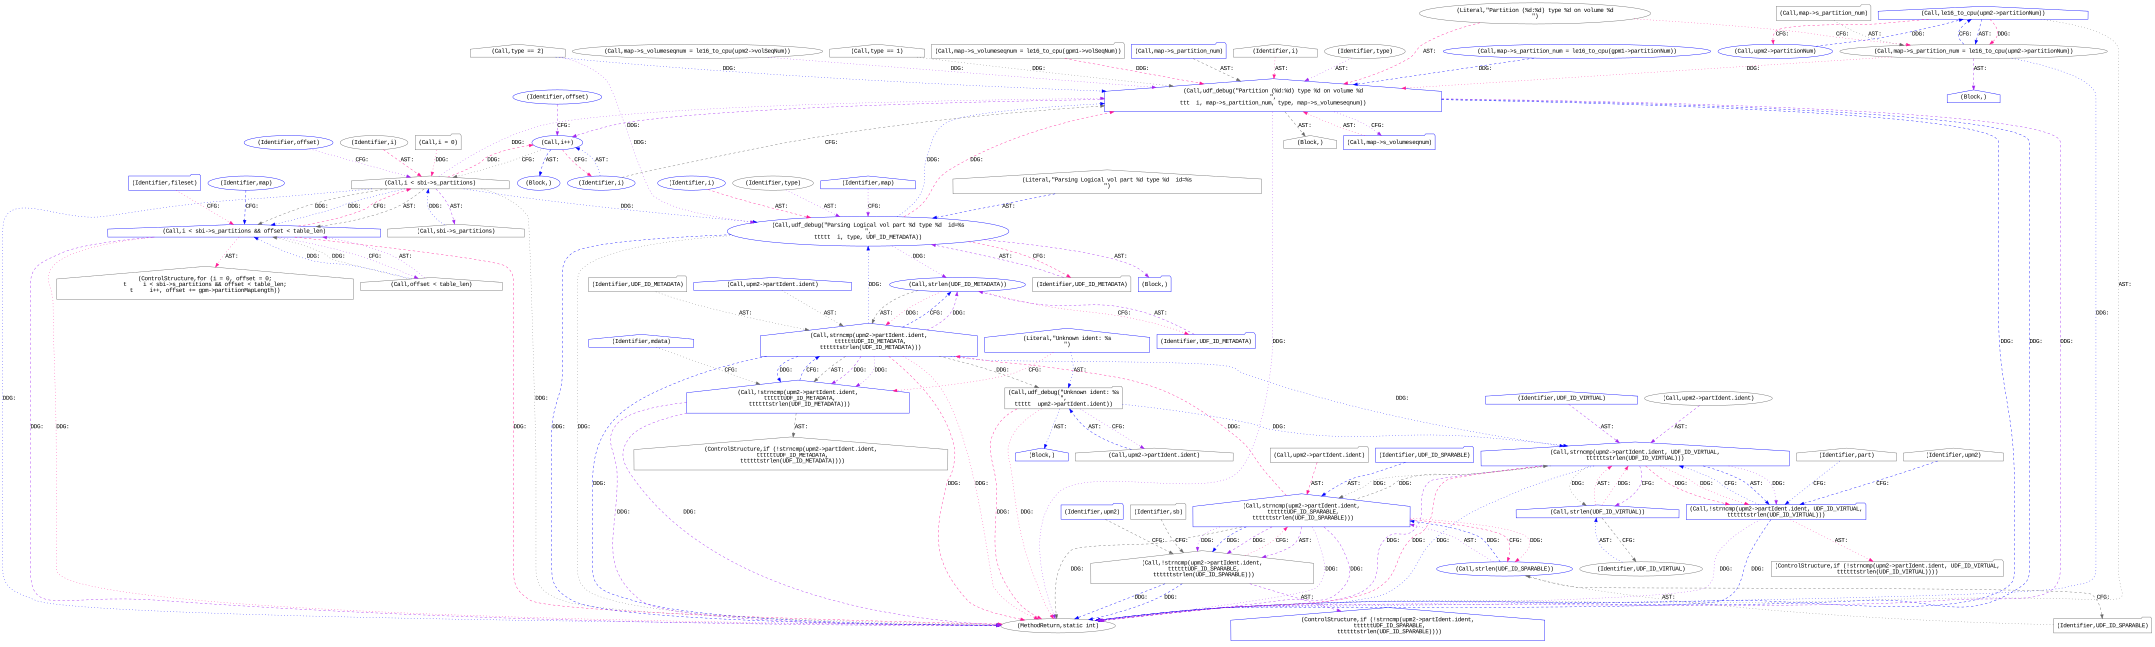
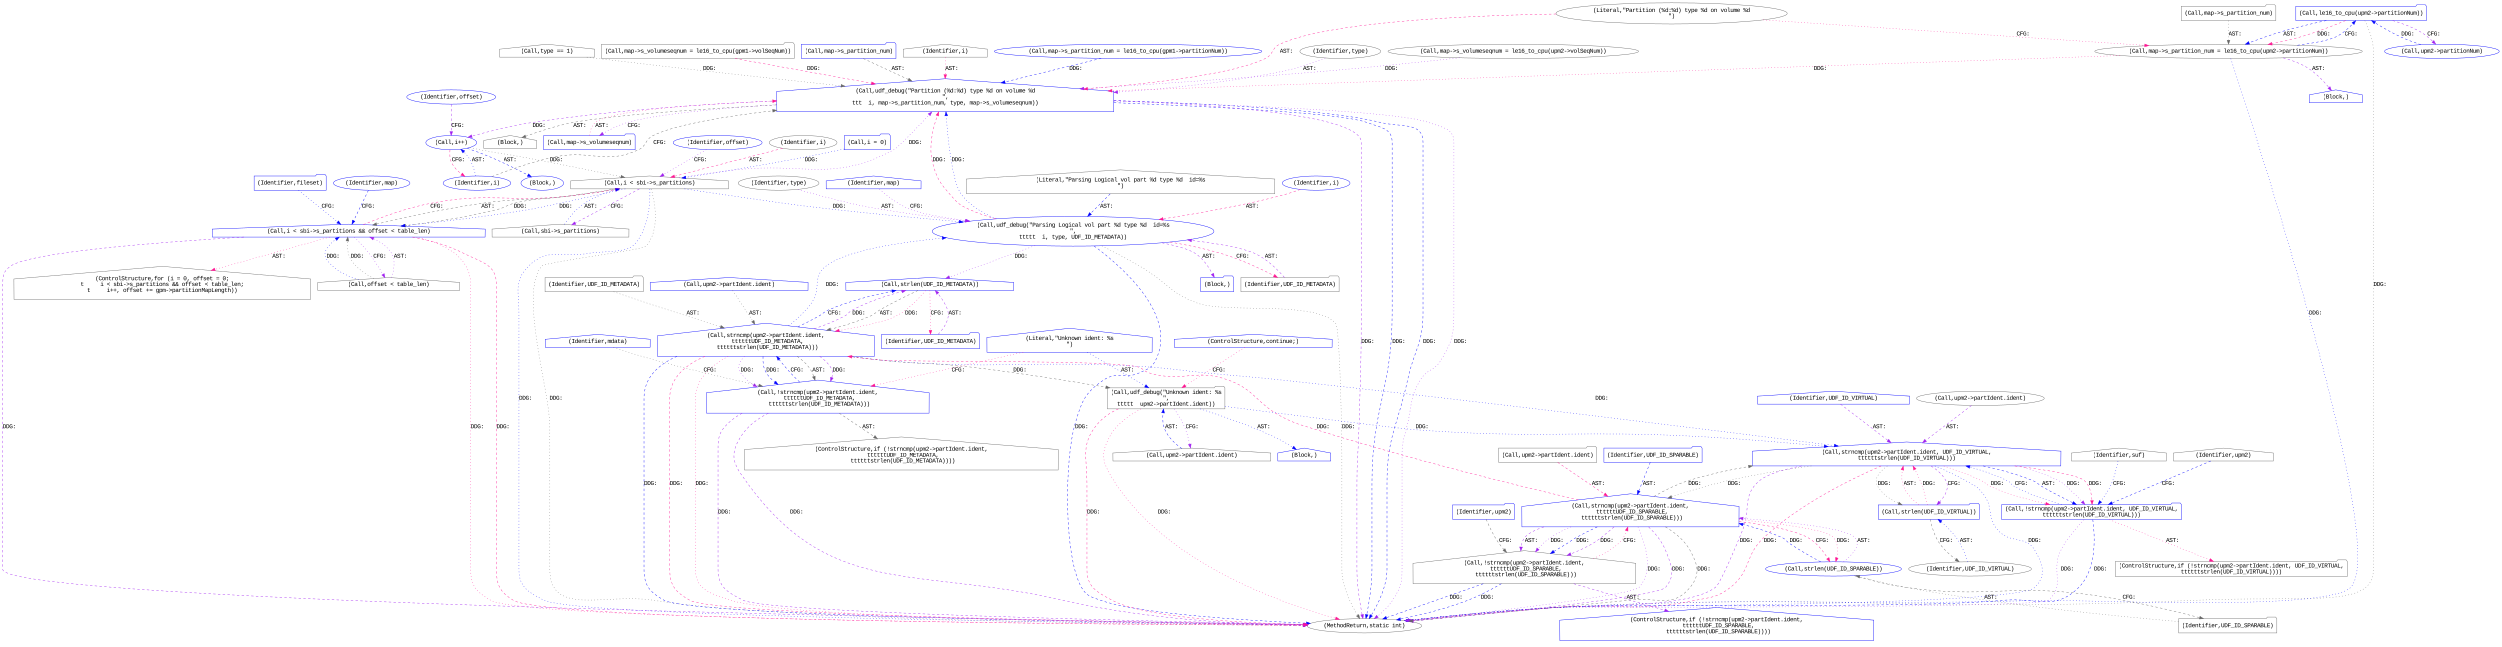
(1983, 13) -> (2361, 13)
(1847, 25) -> (2414, 29)
(518, 51) -> none
(438, 143) -> (867, 143)
(487, 157) -> none
(530, 160) -> (558, 160)
(435, 161) -> (765, 164)
(203, 206) -> (318, 206)
(437, 206) -> (593, 206)
(458, 206) -> (619, 206)
(958, 285) -> (930, 285)
(2127, 285) -> (2382, 285)
none -> (1253, 342)
(1847, 455) -> (2119, 455)
(1158, 512) -> none
(1598, 512) -> (1929, 512)
